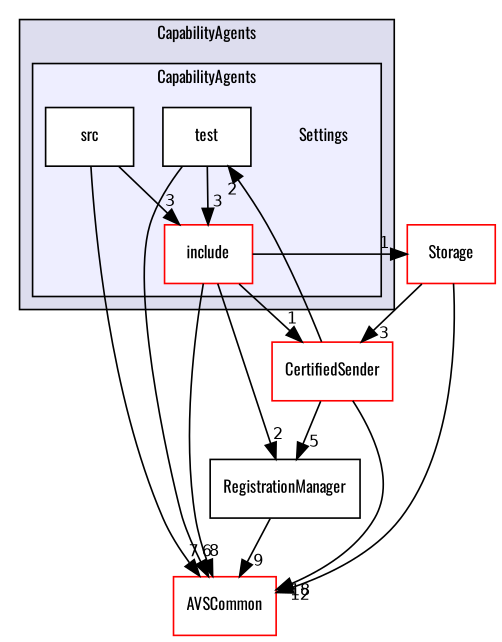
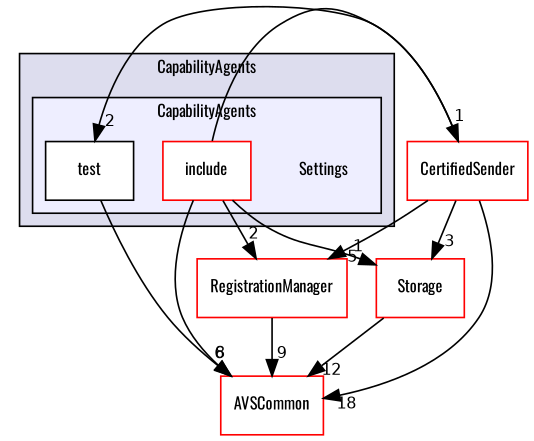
(90, 137) -> none
(208, 188) -> none
(405, 300) -> (447, 222)
(285, 489) -> (272, 288)
